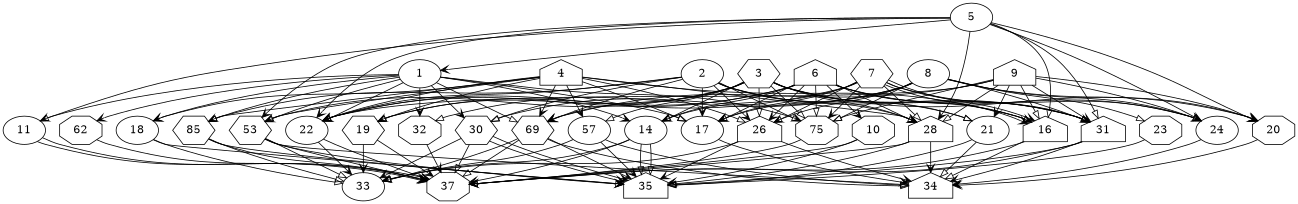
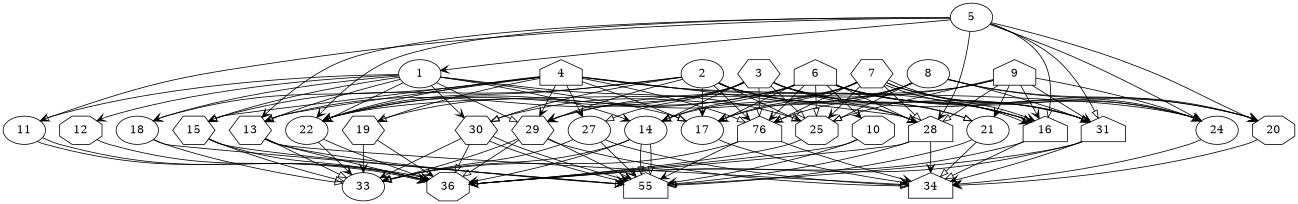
(1128, 89) -> (1043, 102)
none -> (996, 97)
(1028, 98) -> (1028, 98)
(565, 102) -> none
(928, 102) -> none
(81, 130) -> (81, 130)
(194, 130) -> (194, 130)
(250, 130) -> (250, 130)
(420, 130) -> none
(533, 130) -> (533, 130)
(589, 130) -> (589, 130)
(760, 130) -> (760, 130)
(817, 130) -> (817, 130)
(1161, 130) -> none
(448, 187) -> (448, 187)
(646, 187) -> (646, 187)
